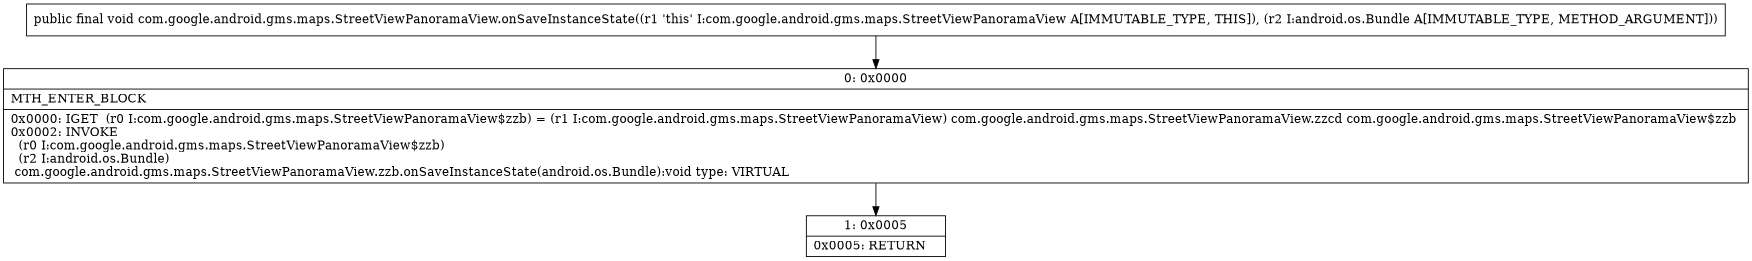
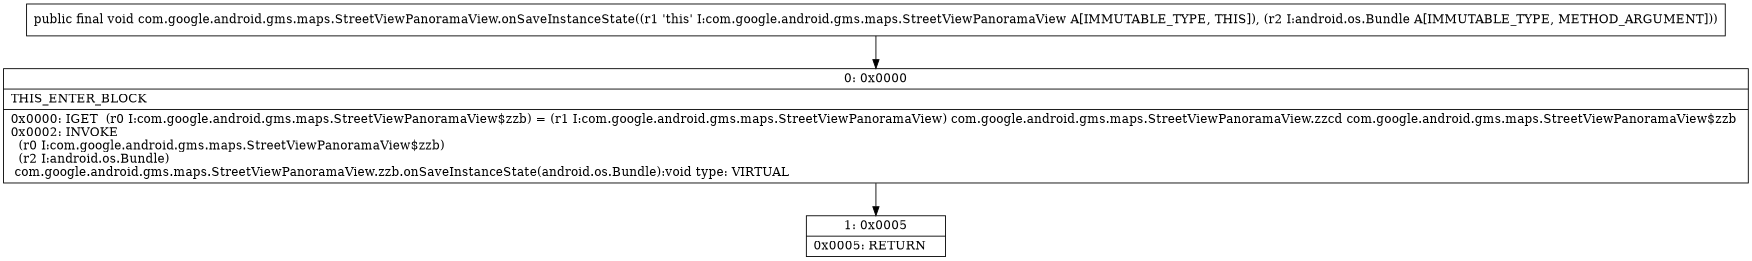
(79, 99) -> (79, 99)
